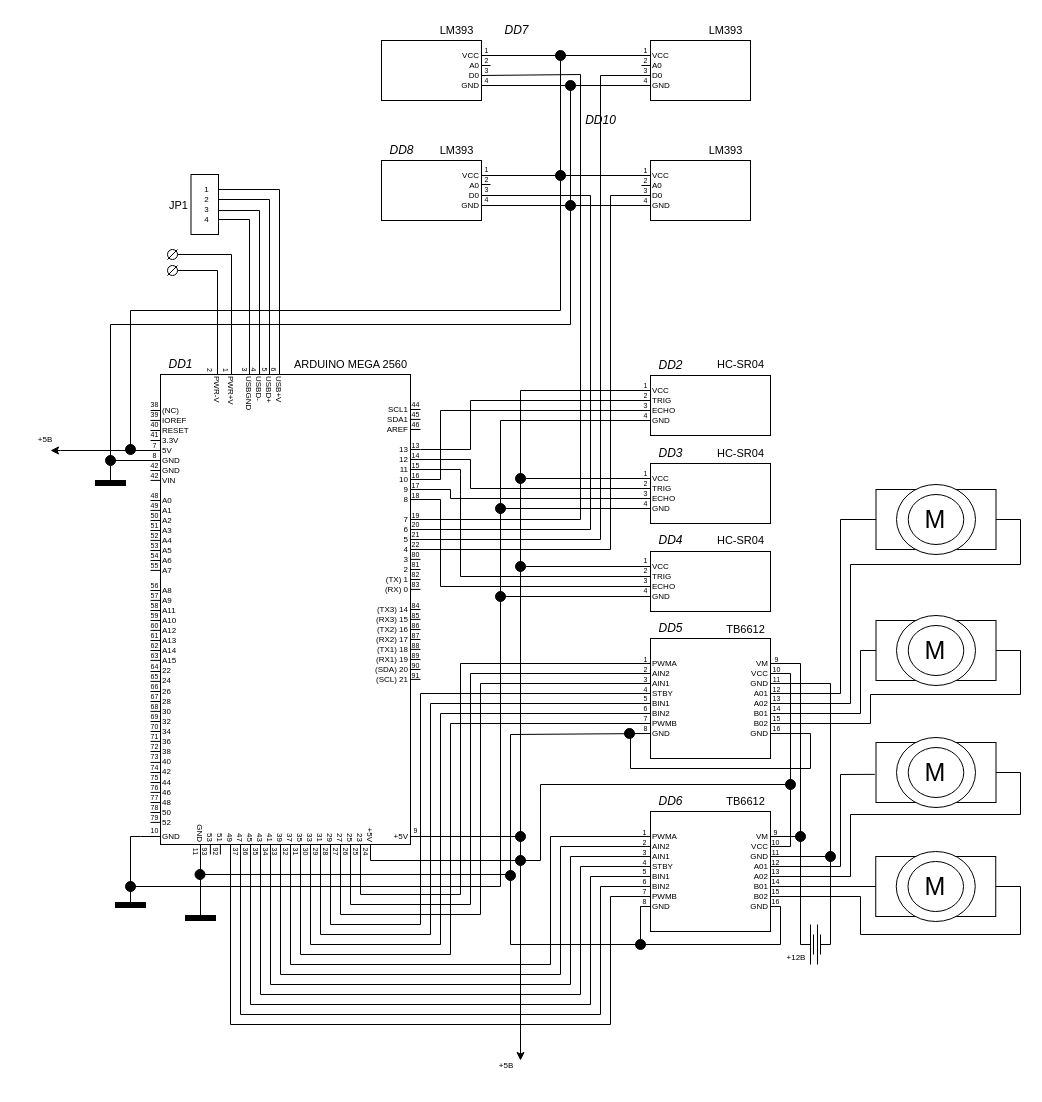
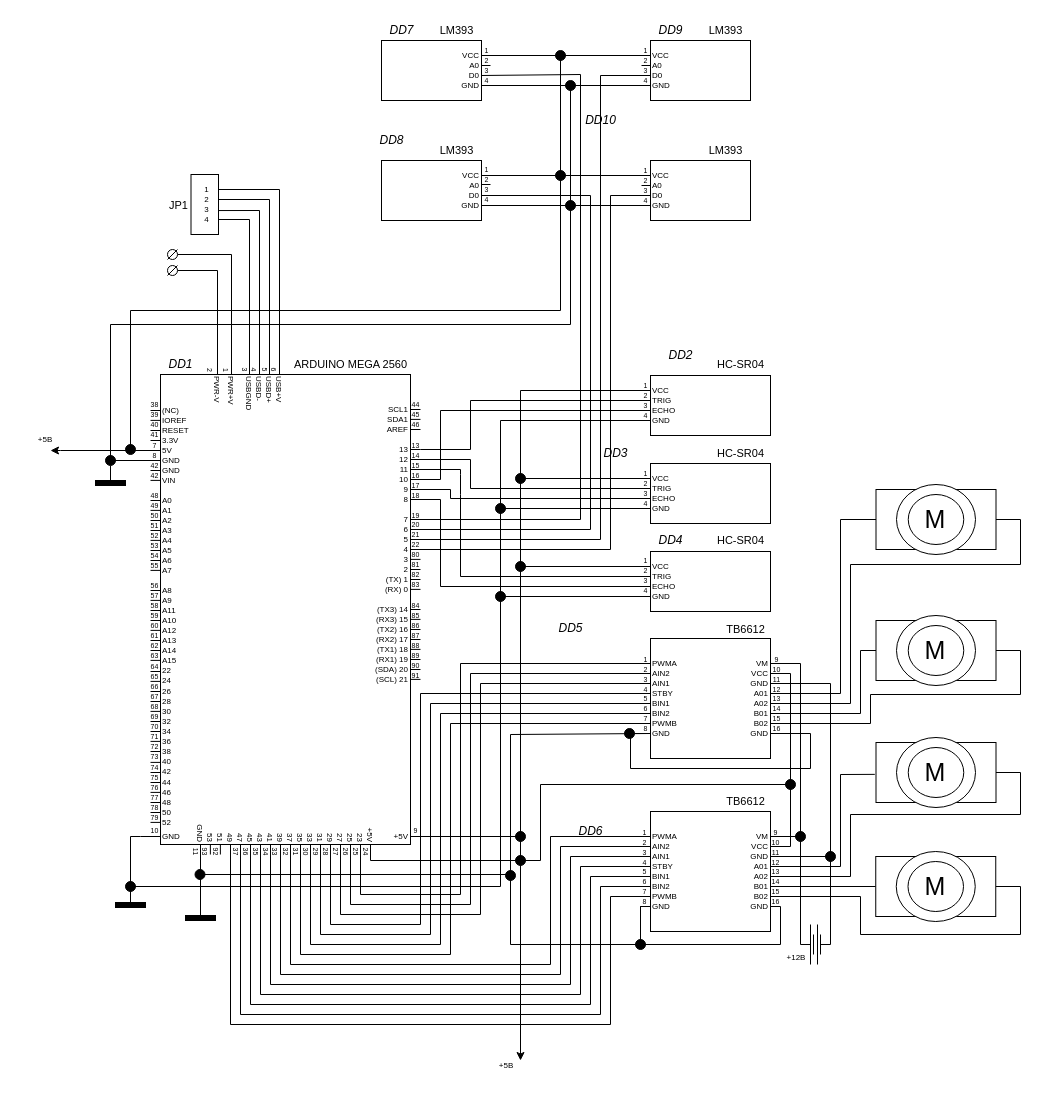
(517, 31) -> (402, 31)
none -> (671, 31)
(402, 151) -> (392, 141)
(671, 366) -> (681, 356)
(671, 454) -> (616, 454)
(671, 629) -> (571, 629)
(671, 802) -> (591, 832)
